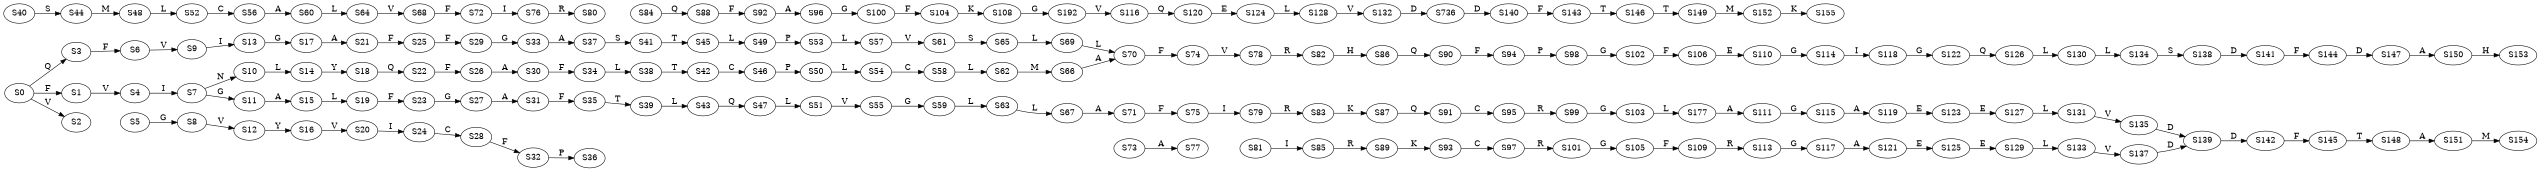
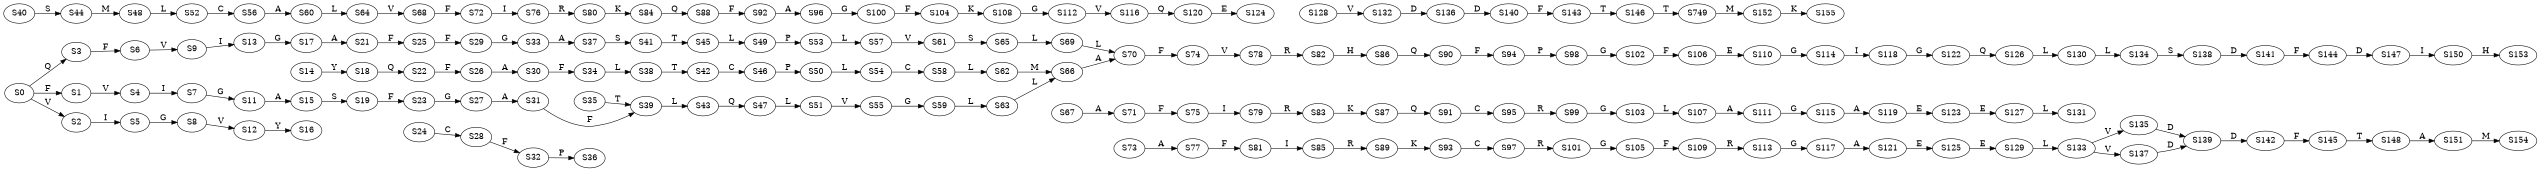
none -> (615, 14)
(1067, 14) -> (1067, 14)
(1284, 14) -> none
(1445, 14) -> (1445, 14)
(1697, 14) -> (1697, 14)
(2422, 51) -> (2422, 51)
(249, 72) -> none
(334, 97) -> (334, 97)
(559, 101) -> (585, 126)
(1031, 113) -> (1032, 90)
(1697, 113) -> (1697, 113)
(2105, 119) -> (2105, 138)
none -> (103, 122)
(362, 131) -> none
none -> (1221, 148)
